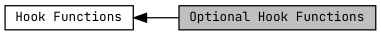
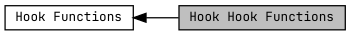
(277, 18) -> (262, 18)
